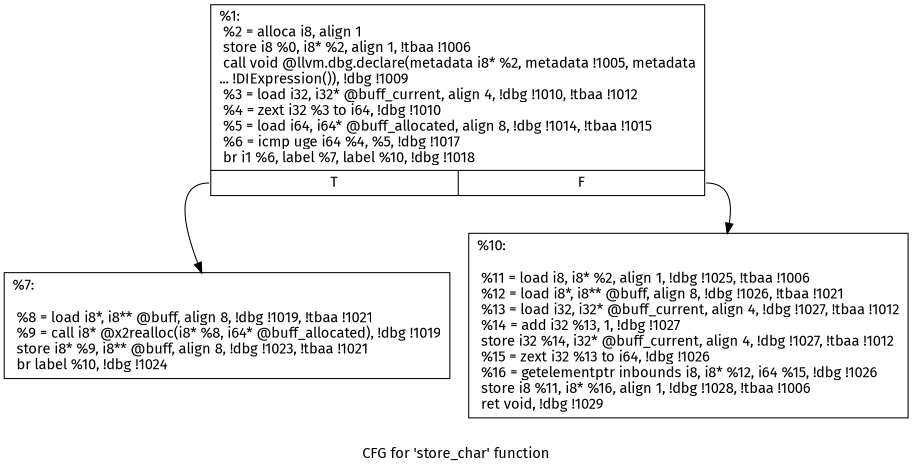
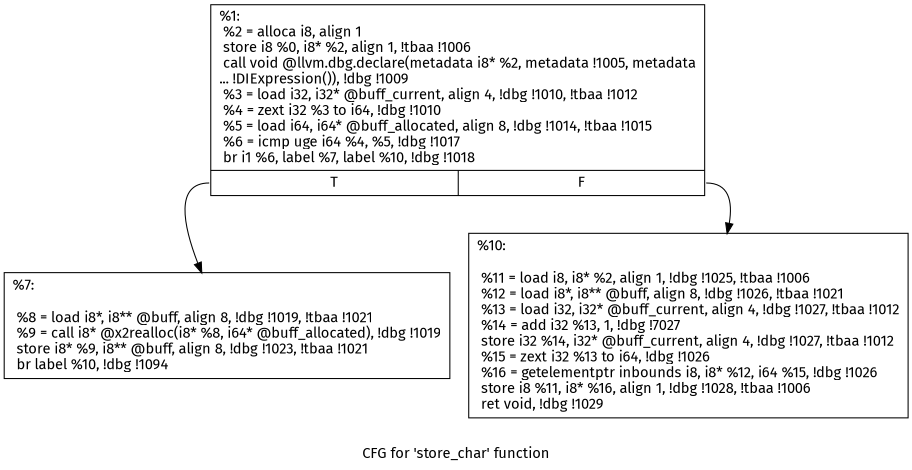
(579, 326) -> (579, 326)
(90, 365) -> (91, 365)
